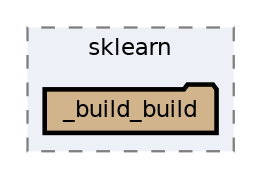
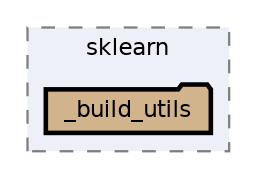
(131, 111) -> (128, 111)
